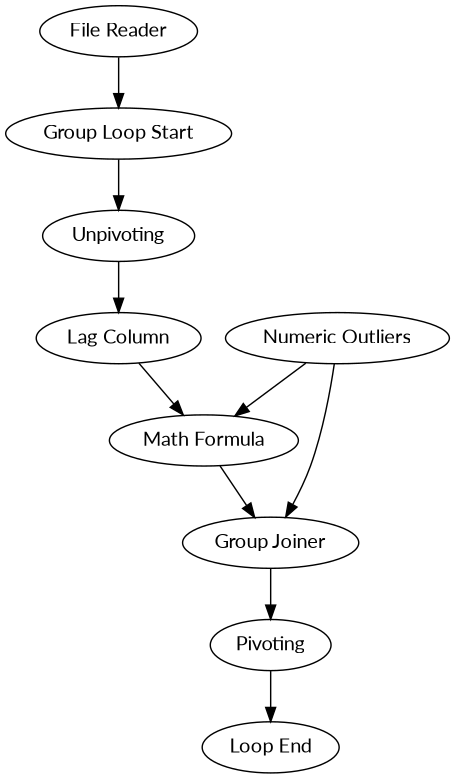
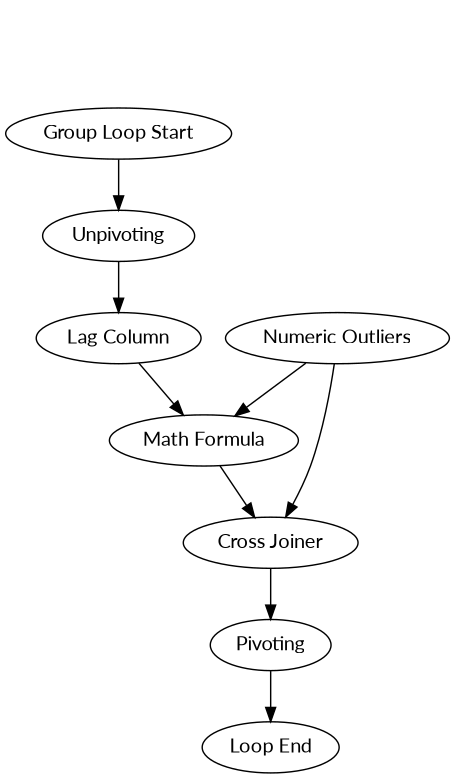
(119, 31) -> none
(271, 543) -> (271, 543)
